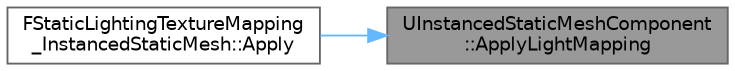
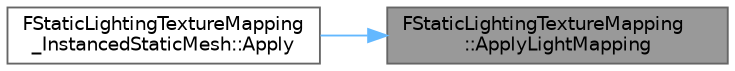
(558, 36) -> (558, 36)
